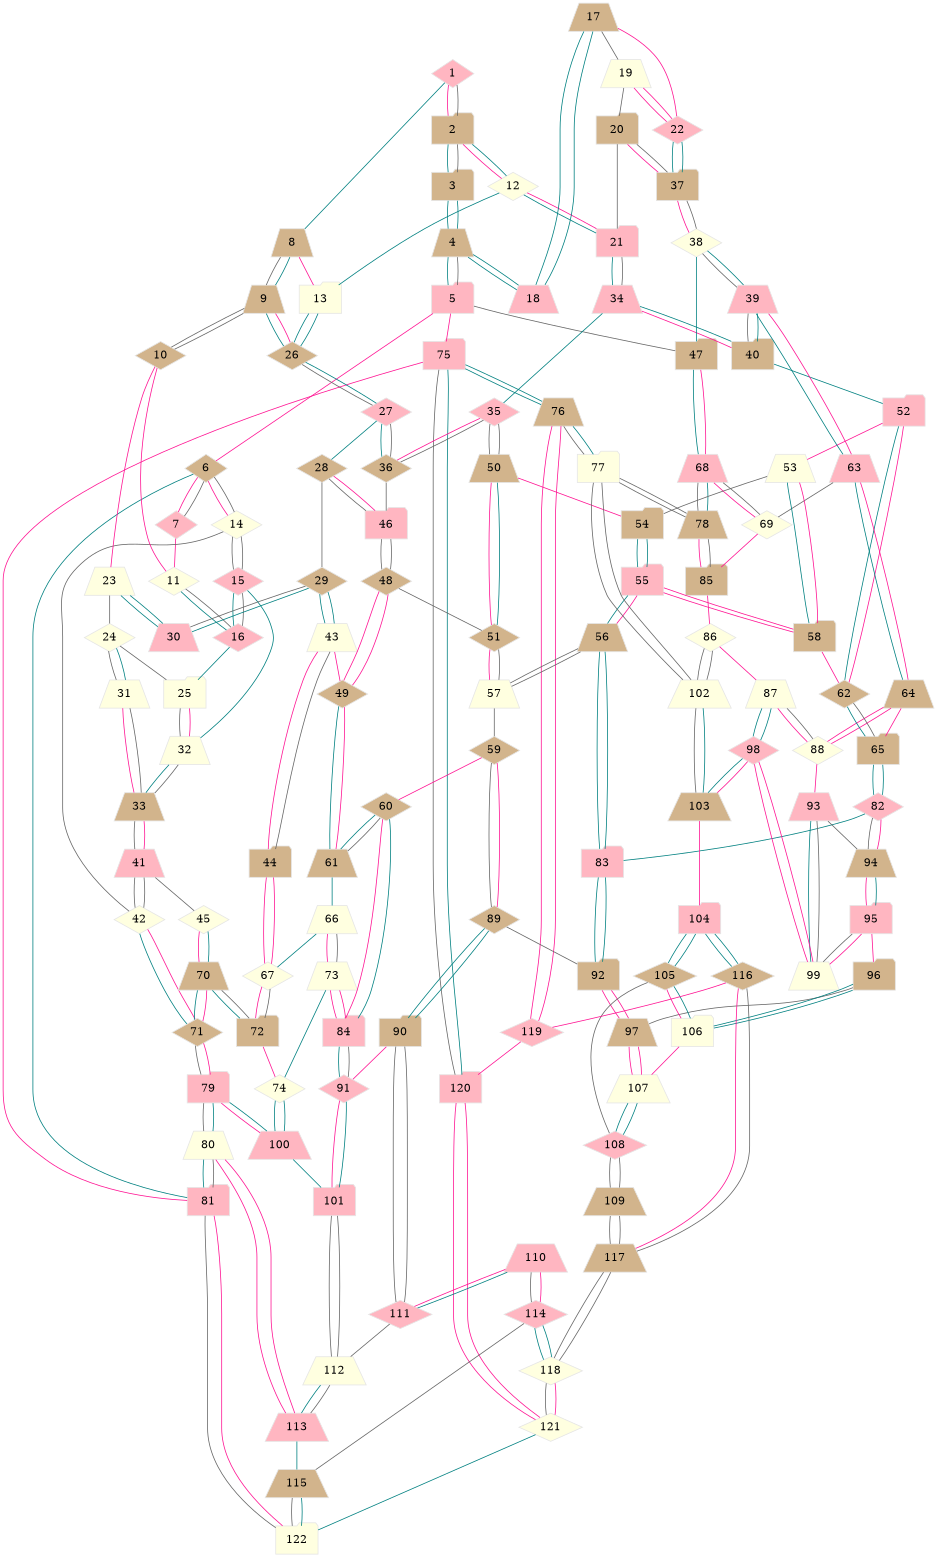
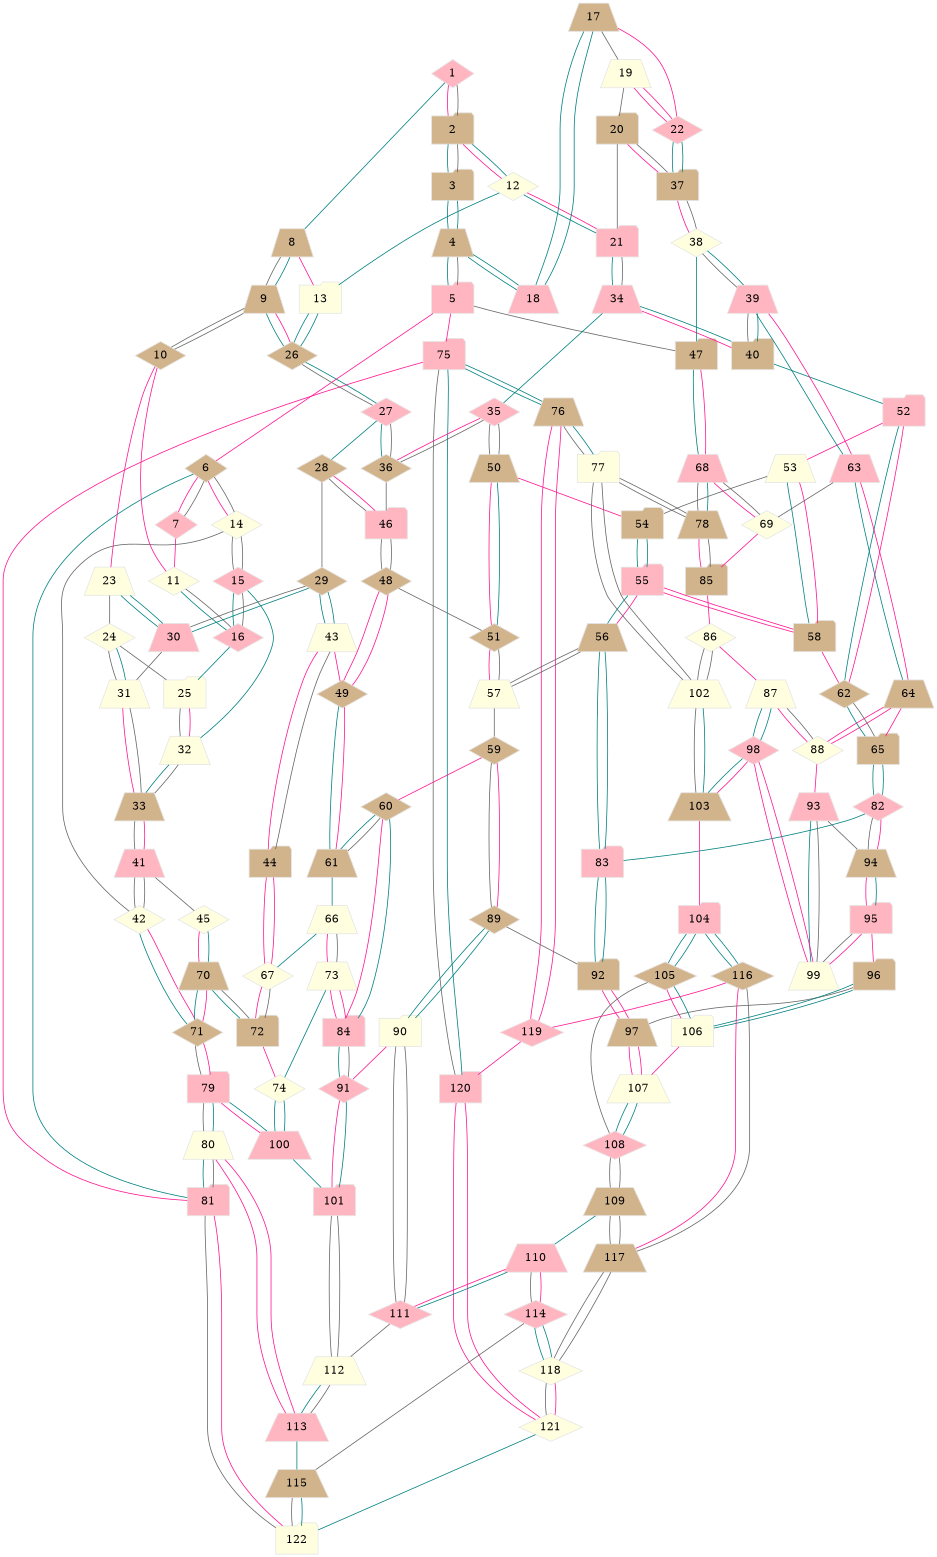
none -> (152, 663)
(400, 1032) -> (400, 1032)
none -> (575, 1230)
